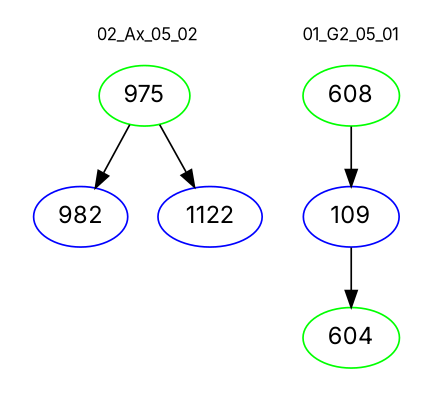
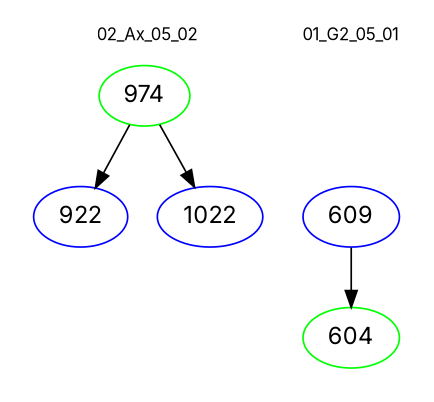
(145, 96) -> (145, 96)
(351, 96) -> none
(81, 217) -> (81, 217)
(210, 217) -> (210, 217)
(351, 217) -> (351, 217)
